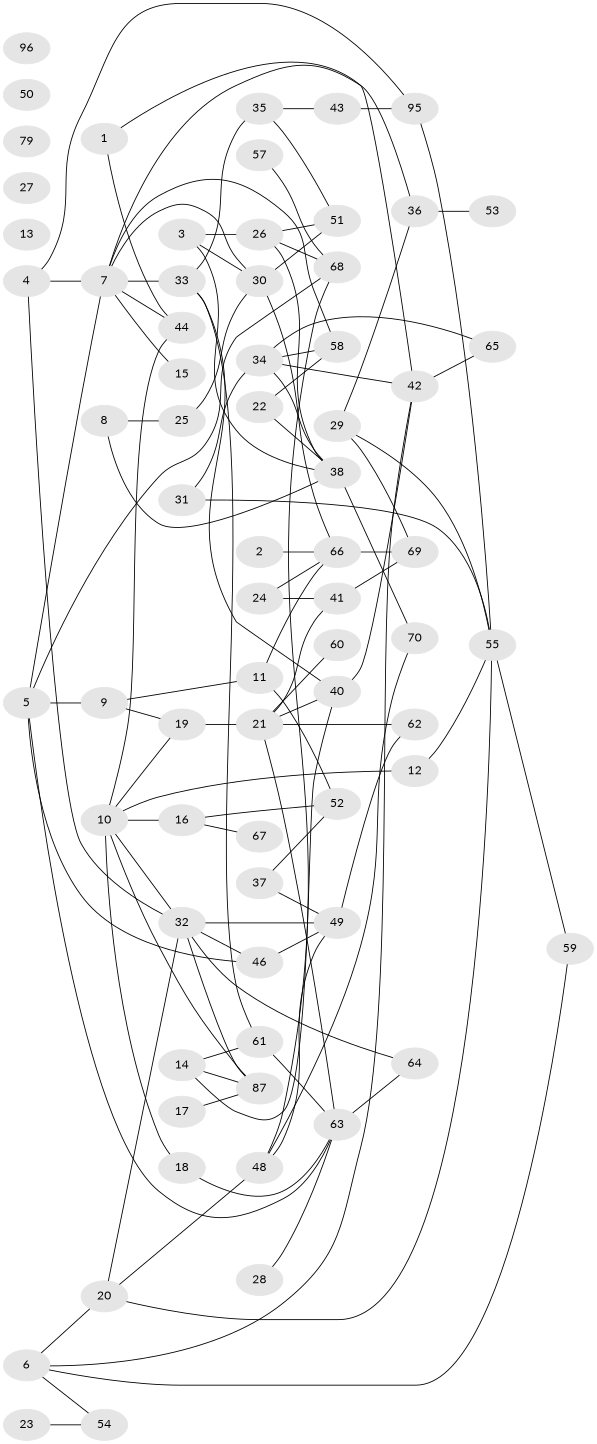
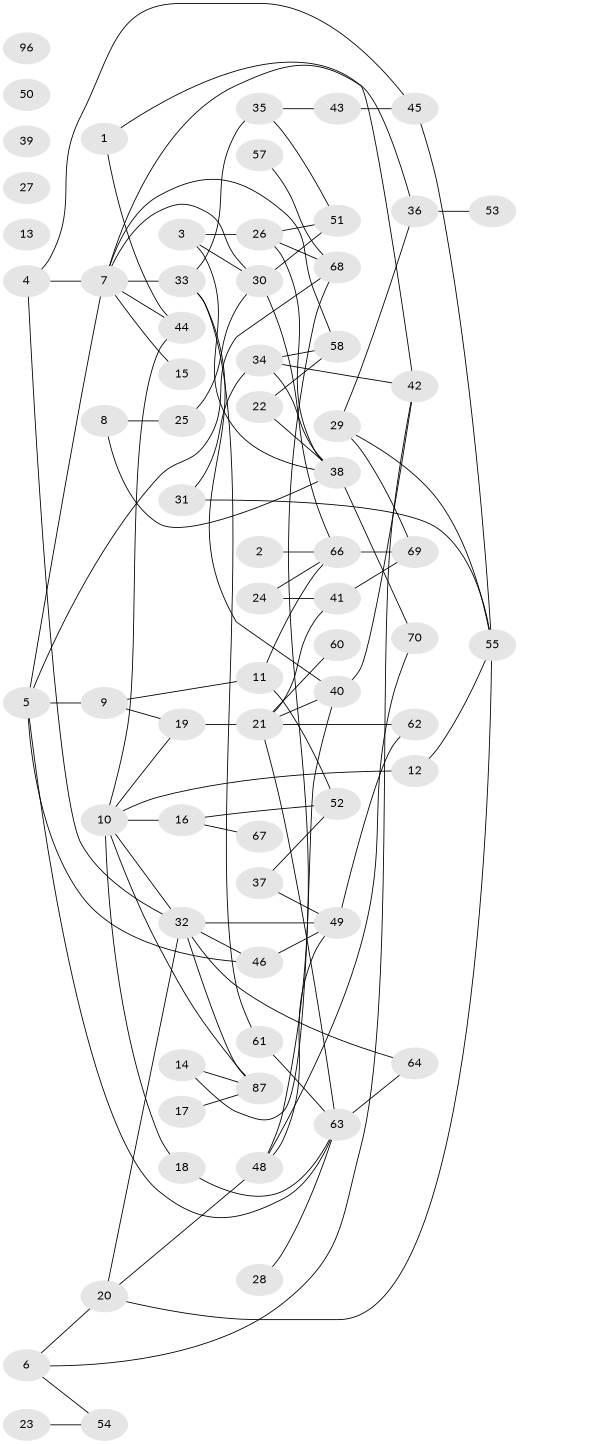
(415, 109) -> (415, 109)
(27, 141) -> (27, 141)
(492, 347) -> none
(570, 949) -> none
(220, 1054) -> none
